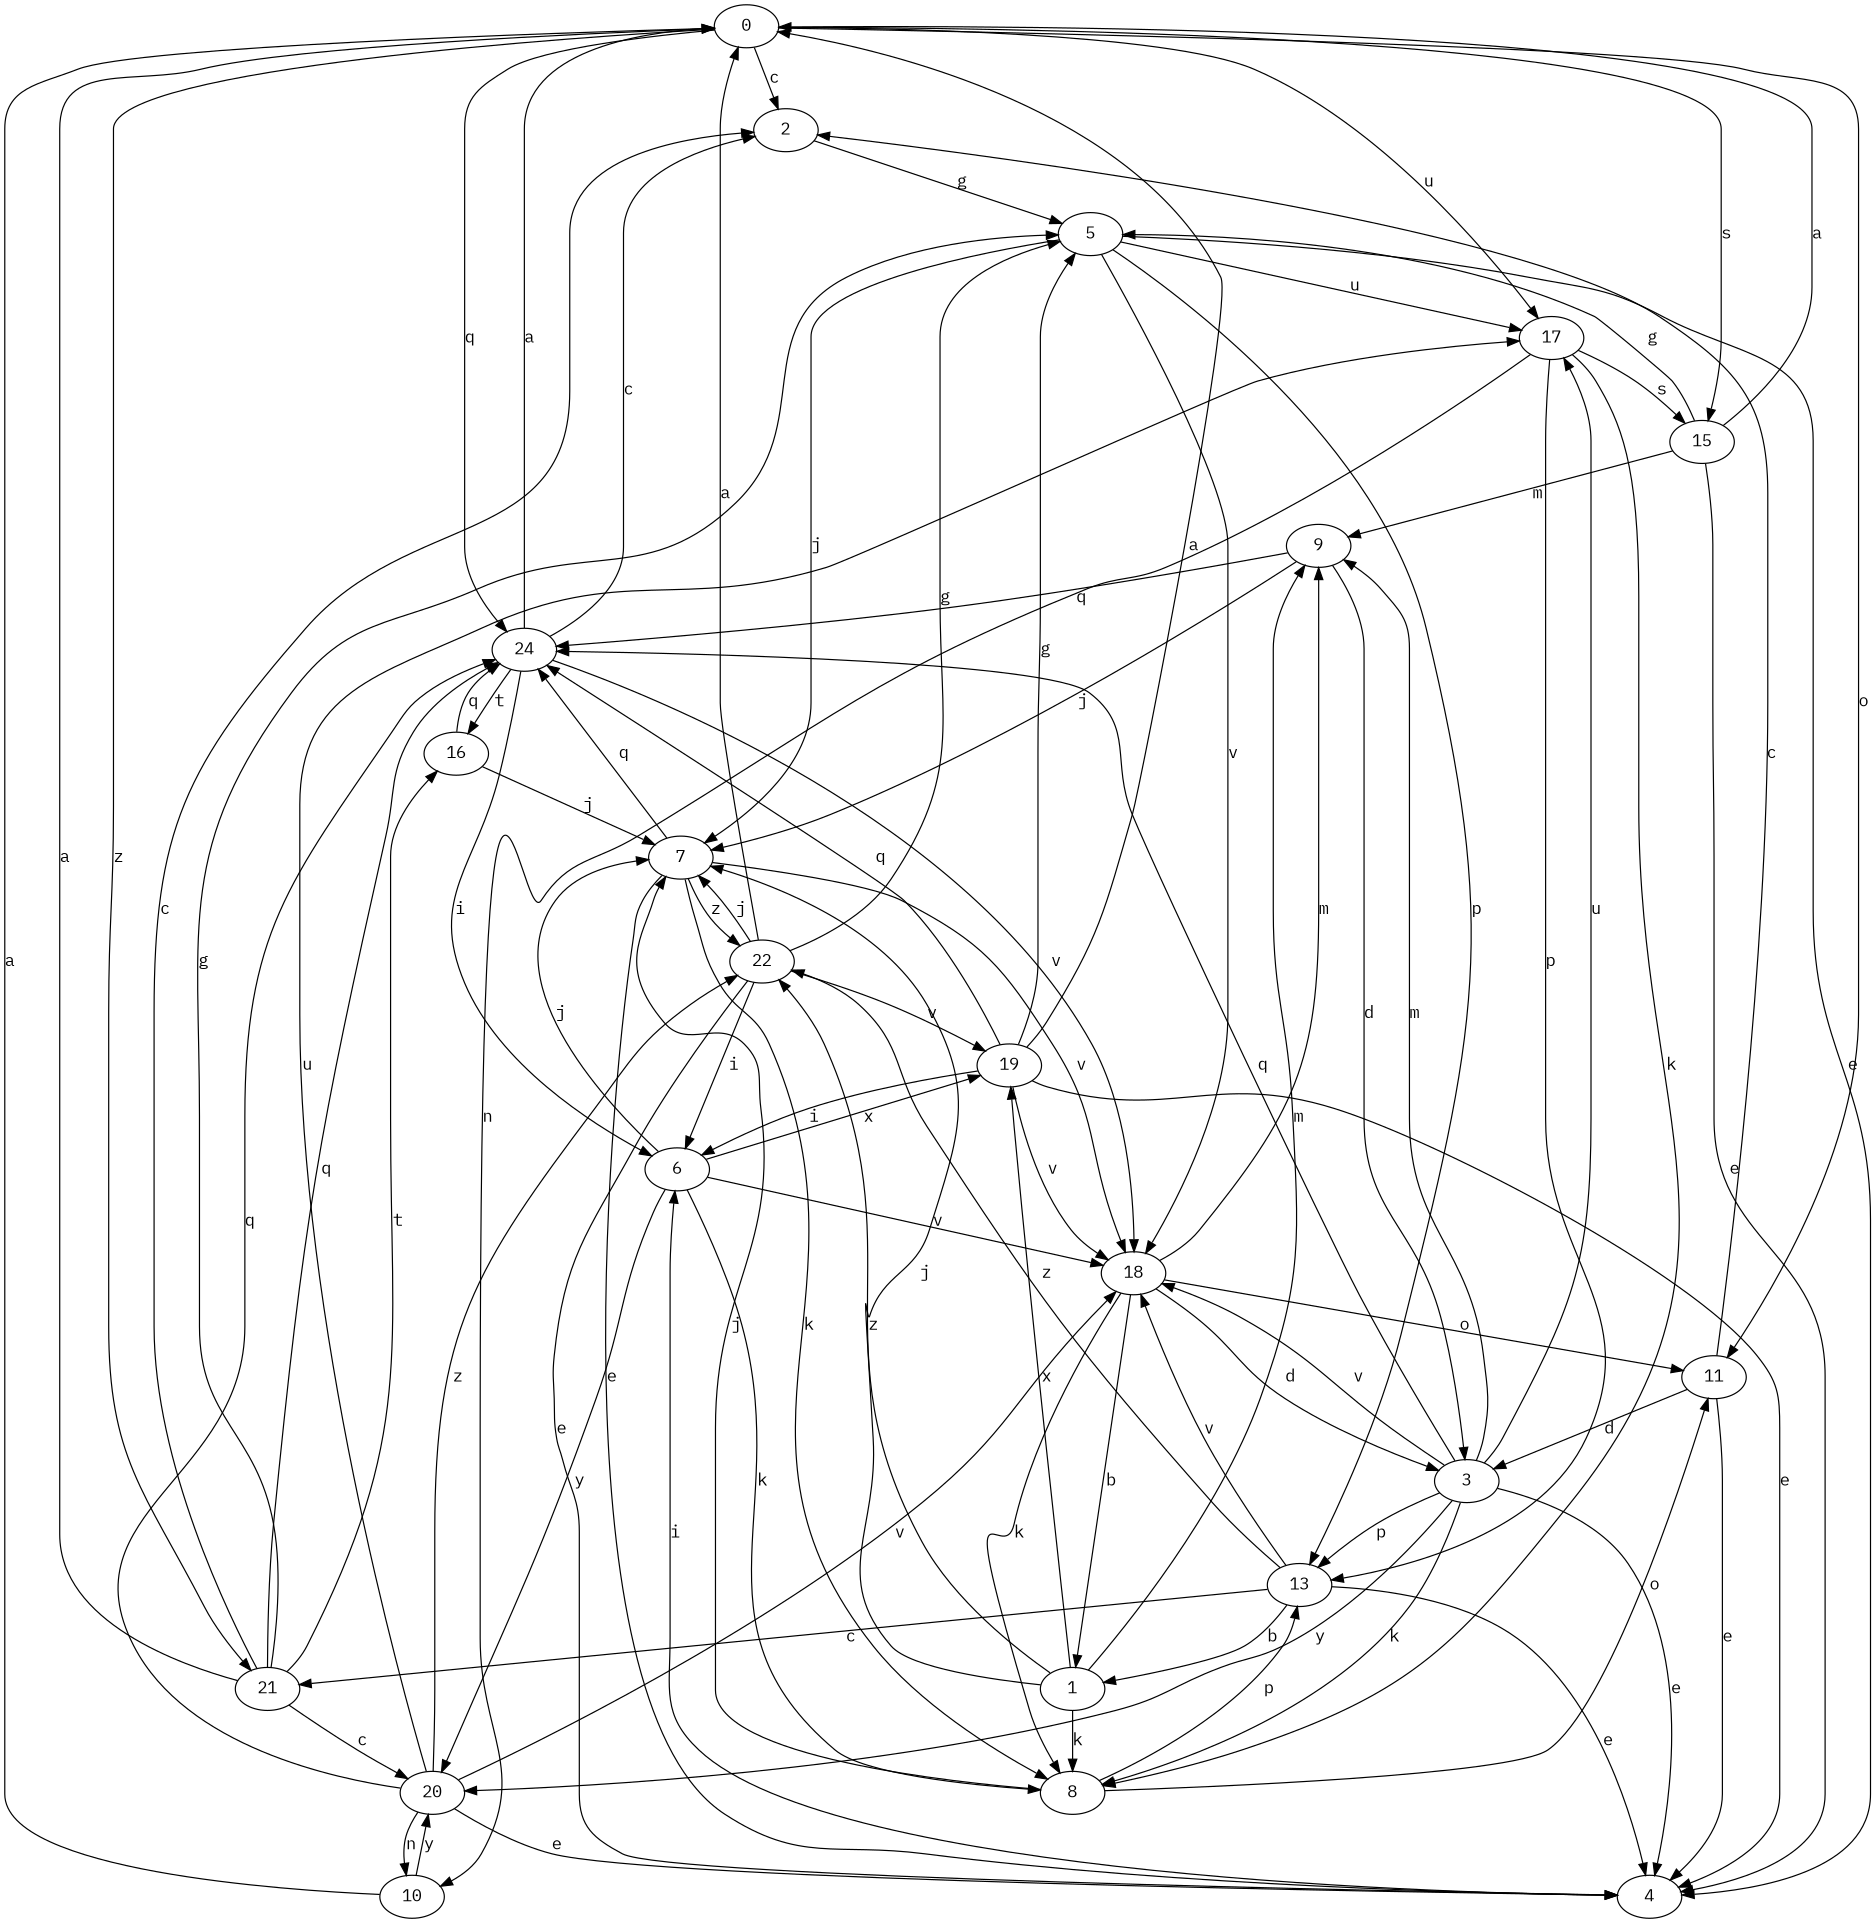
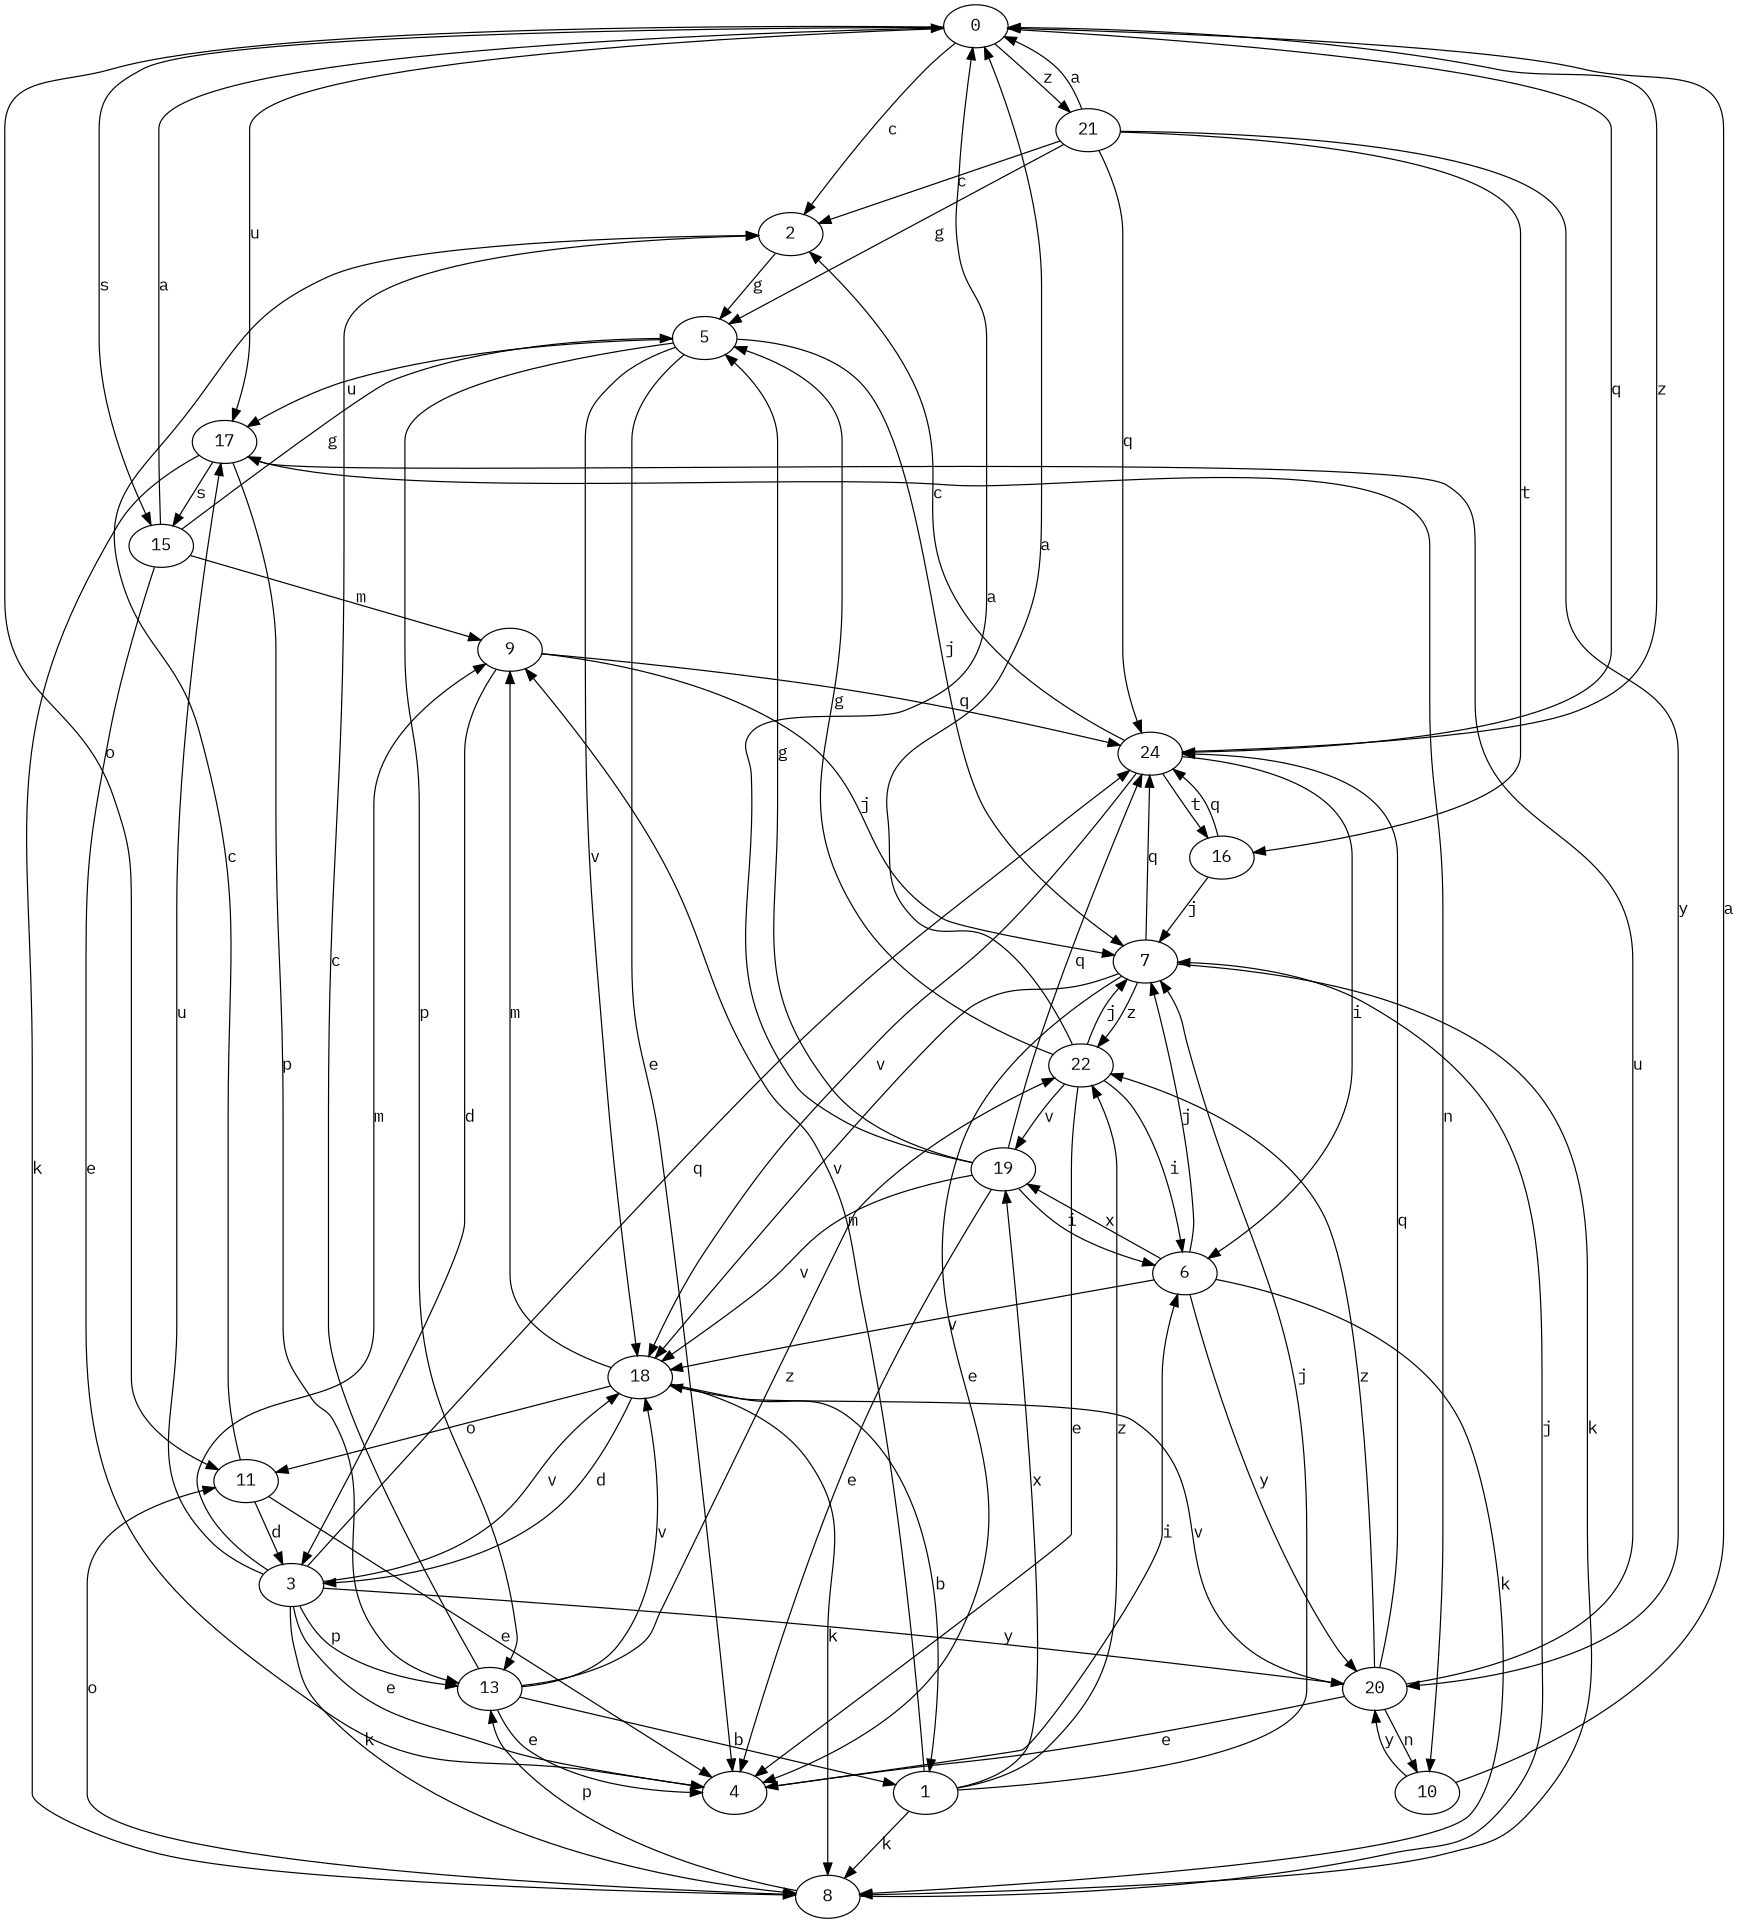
(530, 338) -> (1662, 390)
(789, 1636) -> (338, 804)
(363, 1741) -> (1684, 910)
